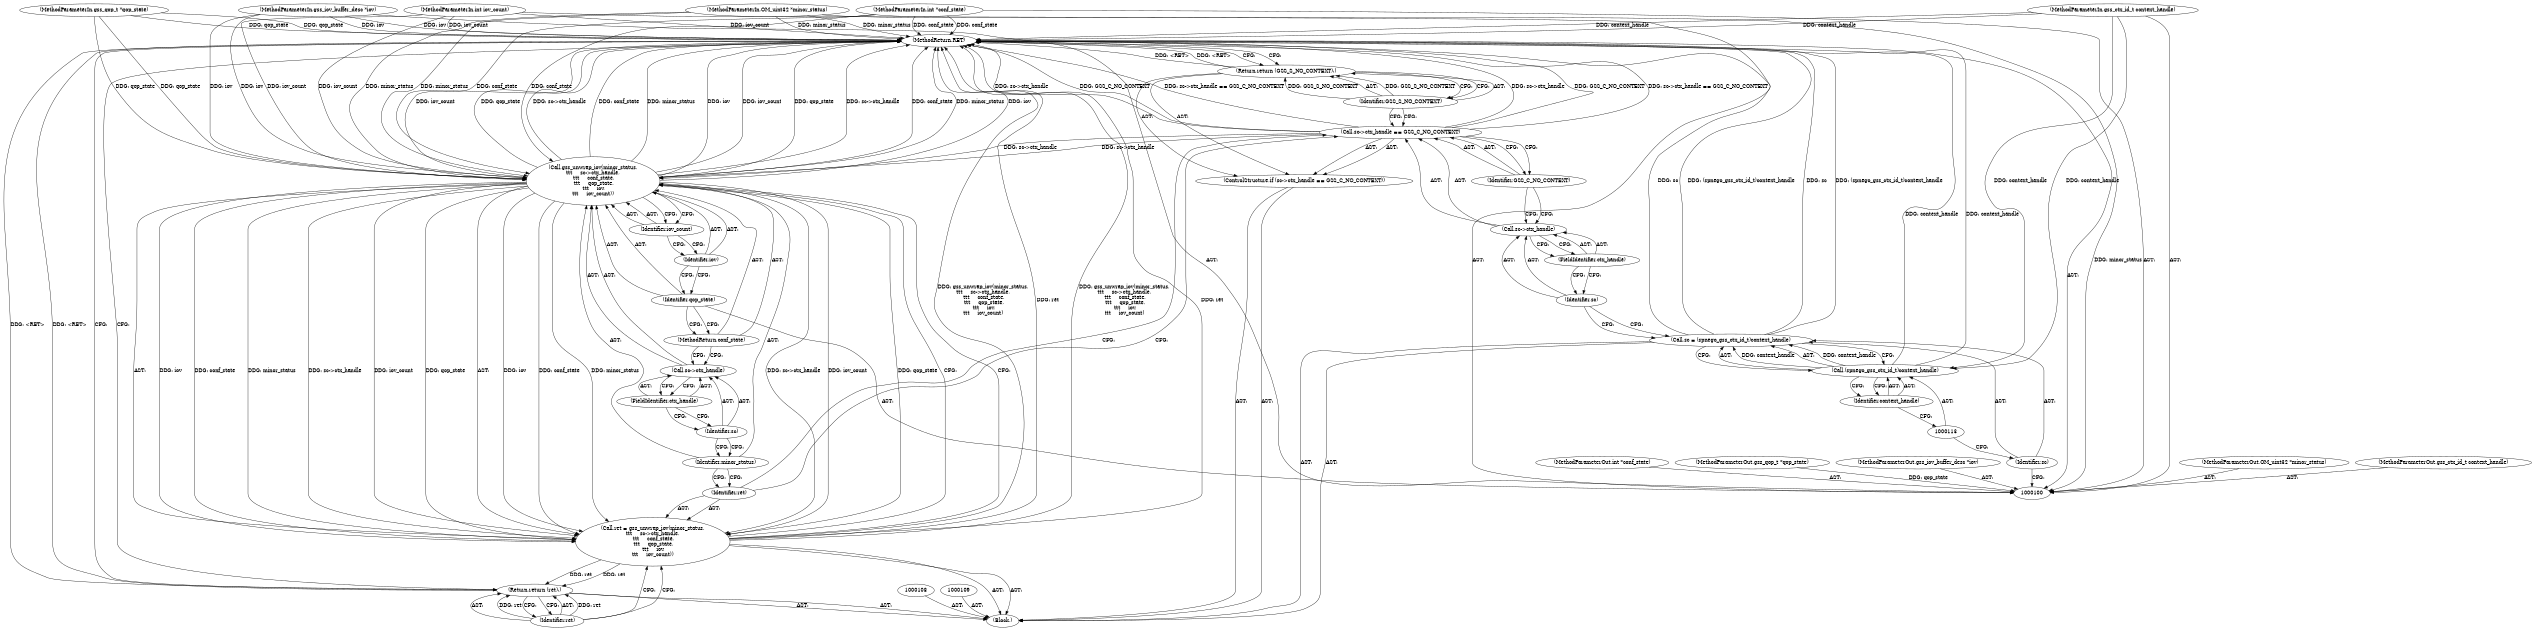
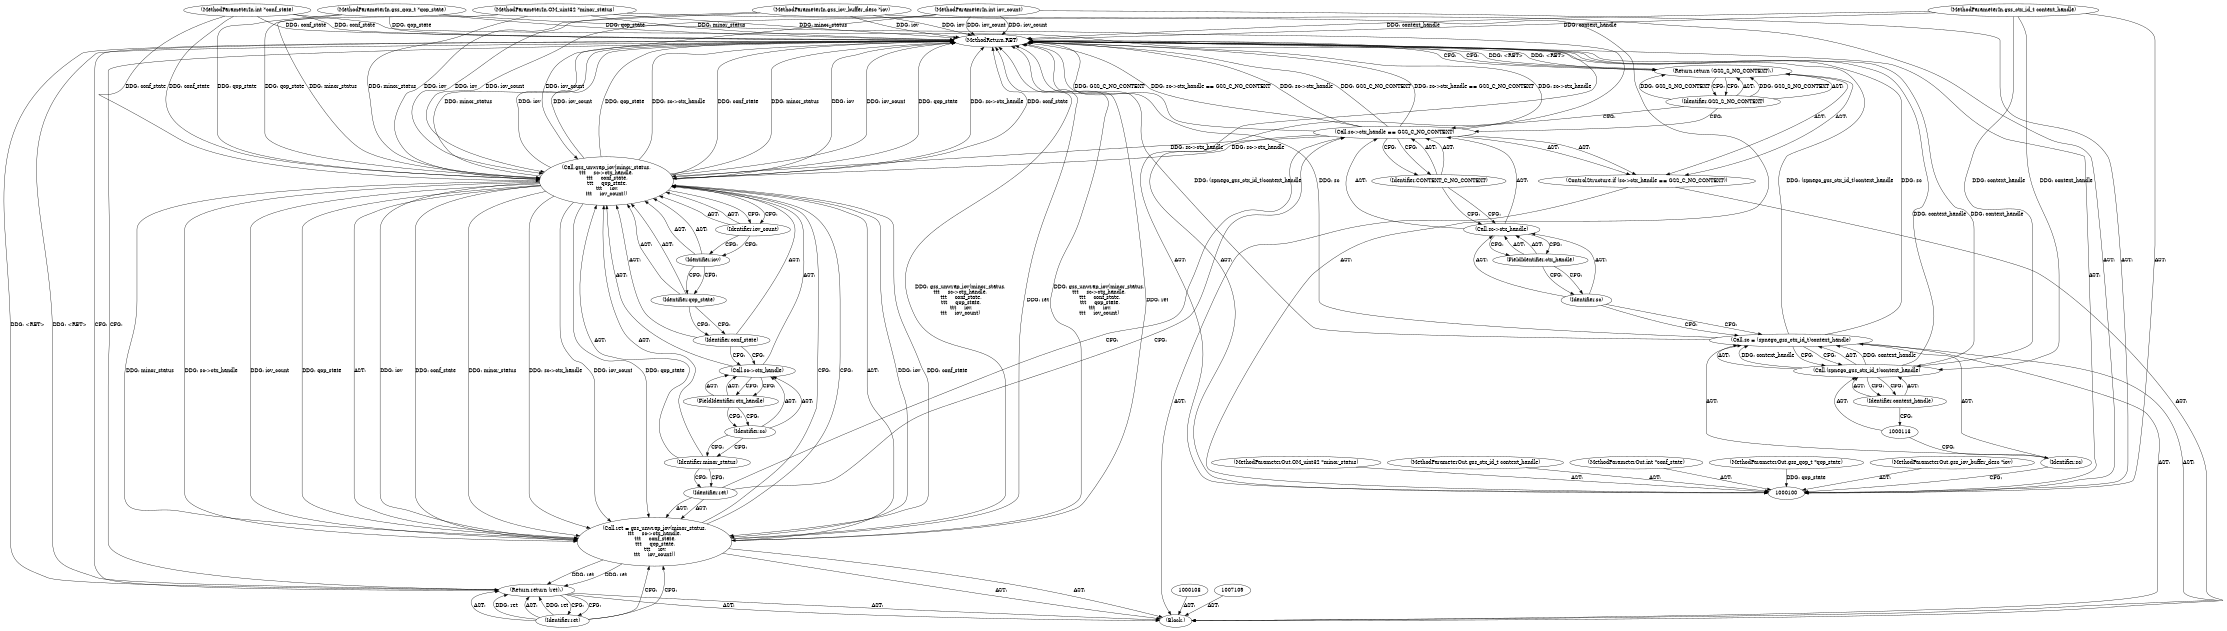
(1529, 181) -> (1439, 181)
(2118, 260) -> (1347, 260)
(711, 340) -> (732, 340)
(1296, 479) -> (1536, 117)
(959, 590) -> (1233, 590)
